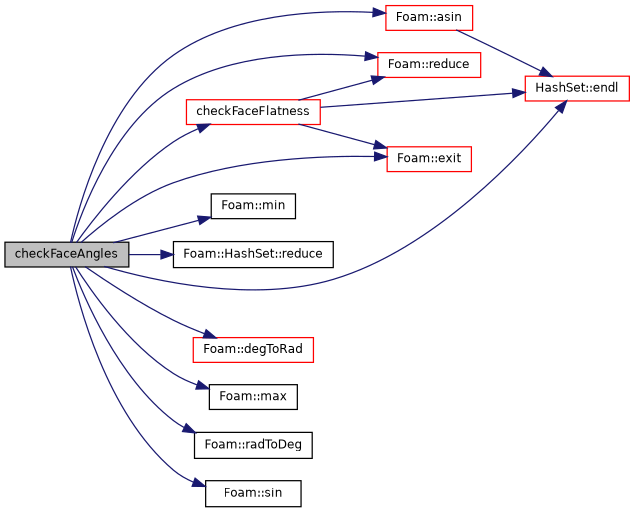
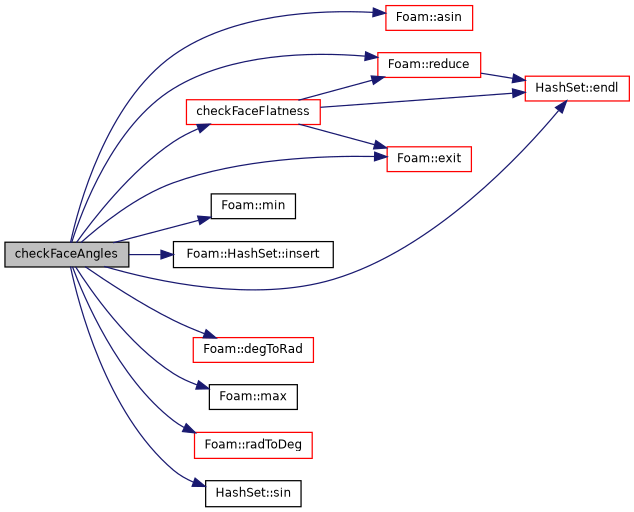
(499, 50) -> (497, 76)
(253, 255) -> (253, 255)
(253, 445) -> (253, 445)
(253, 494) -> (253, 494)
